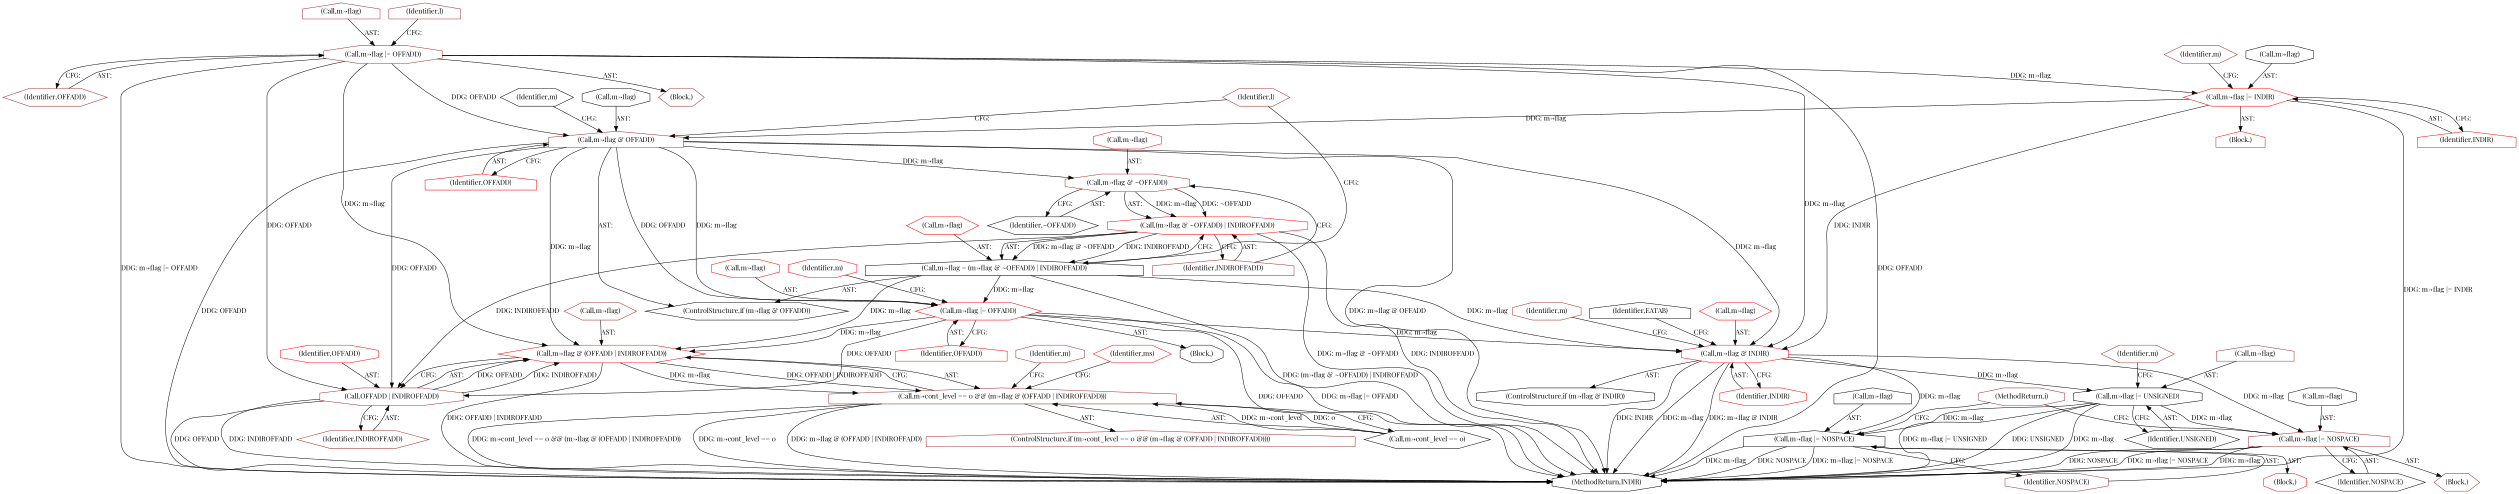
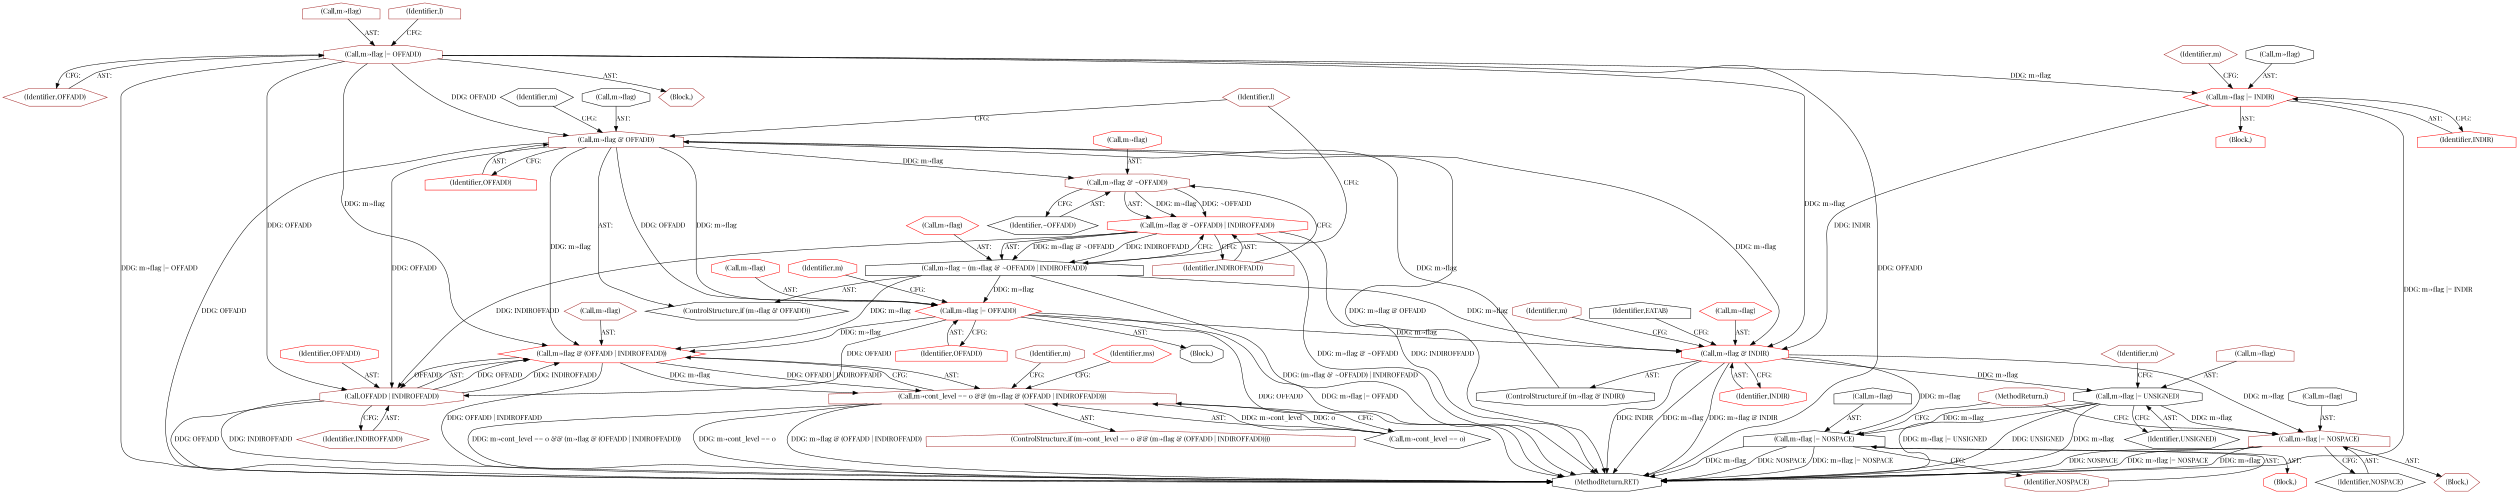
(1439, 118) -> (1170, 157)
(429, 375) -> (429, 375)
(1607, 482) -> (1607, 482)
